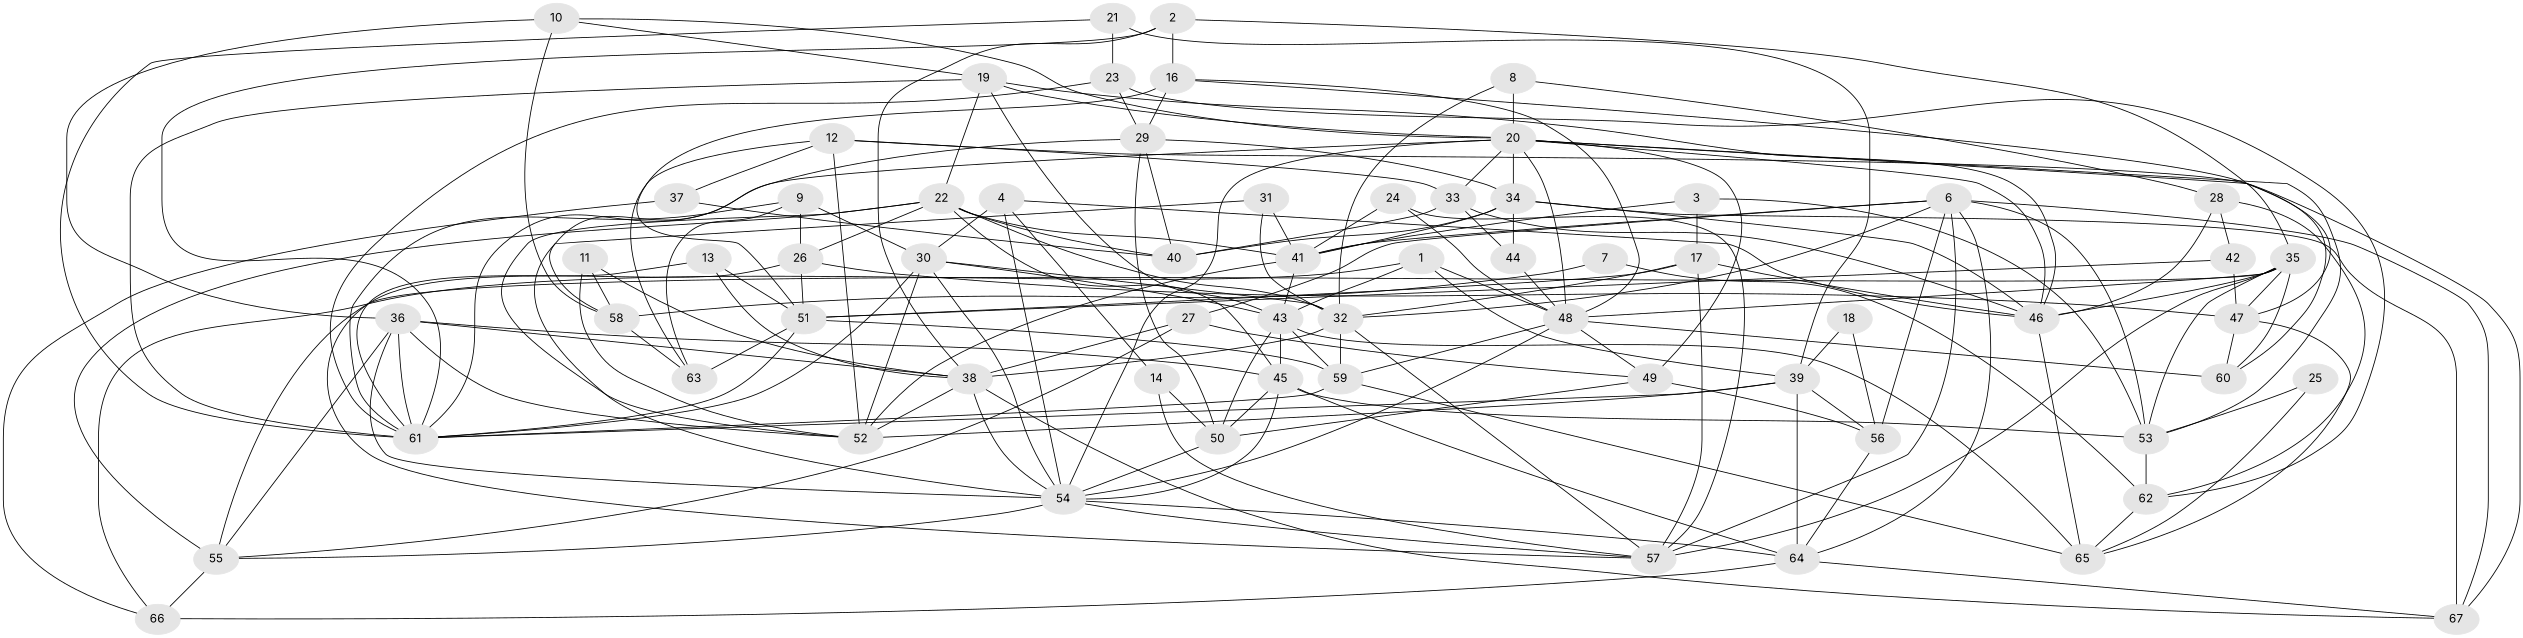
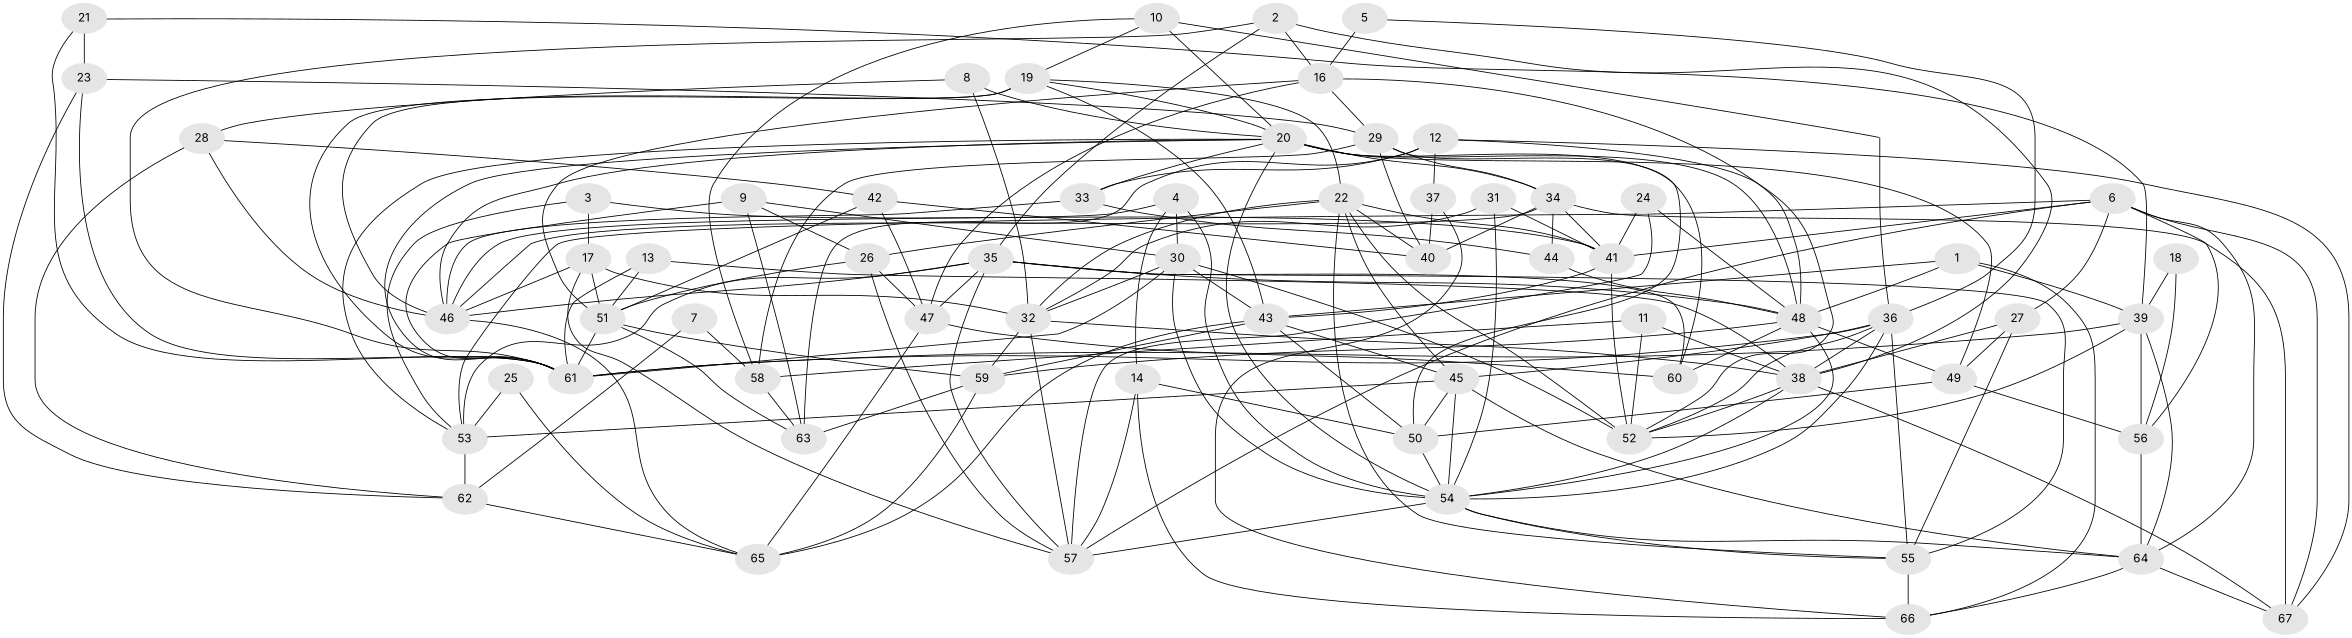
none -> (1365, 18)
(1359, 227) -> (1215, 235)
(1723, 275) -> none
(1059, 411) -> (900, 407)
none -> (1444, 608)
